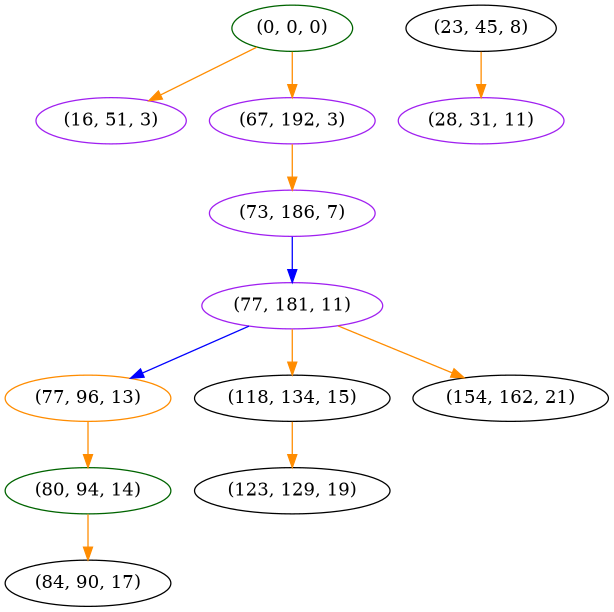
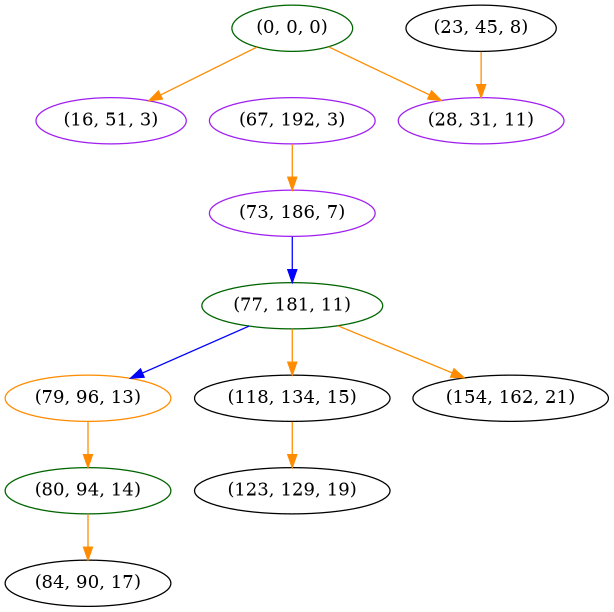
(292, 68) -> (379, 71)
(292, 306) -> (292, 306)
(88, 398) -> (88, 398)
